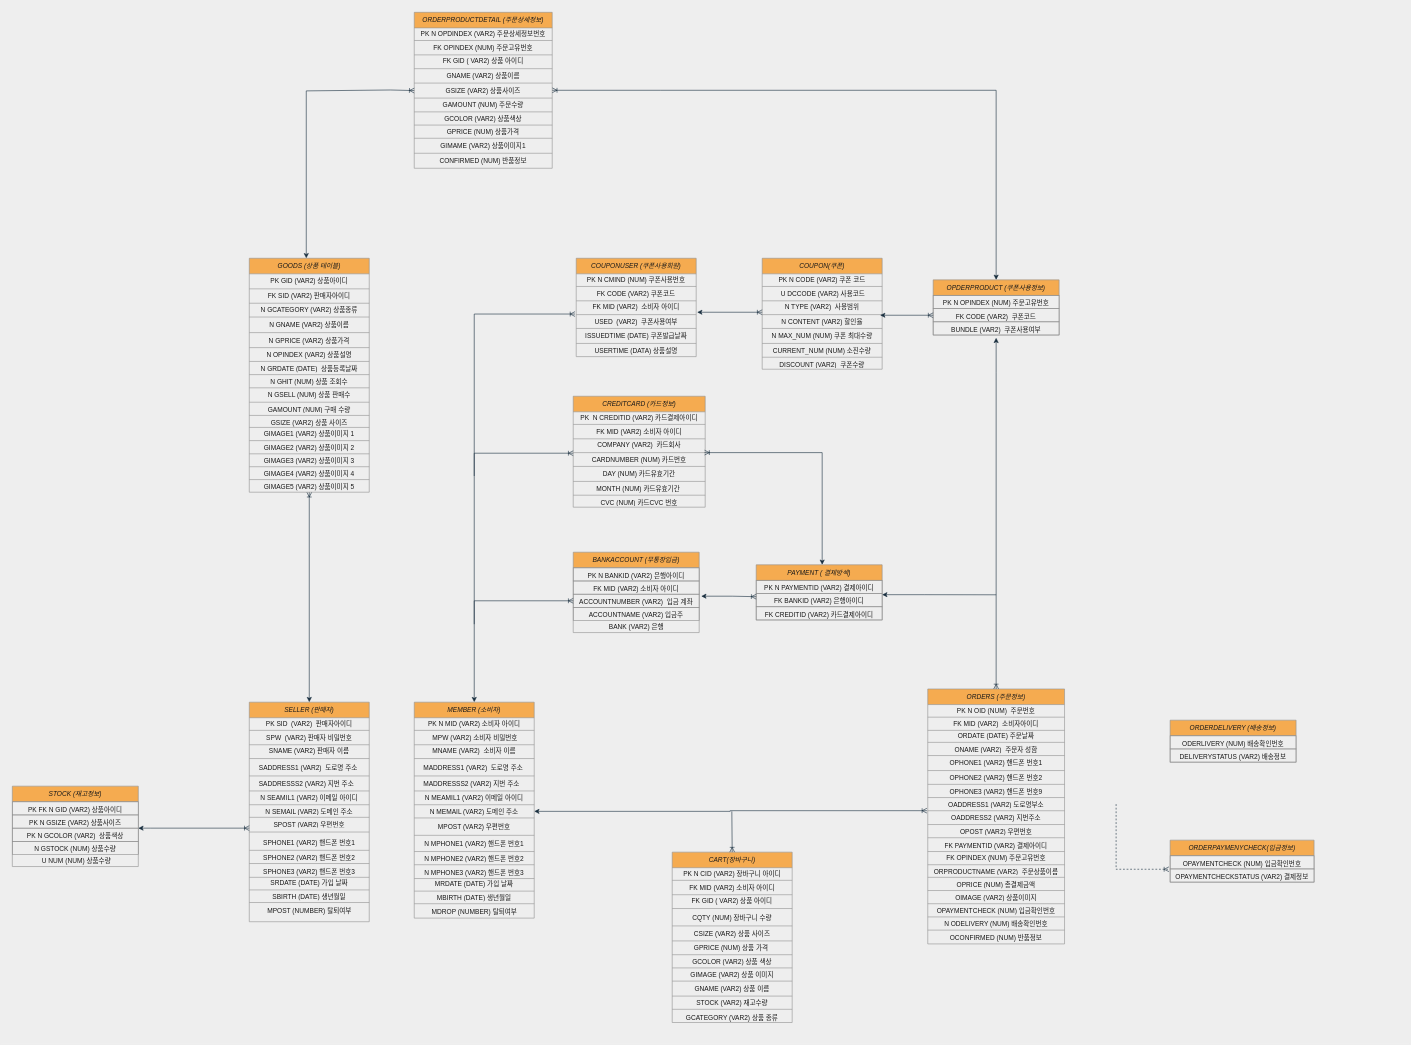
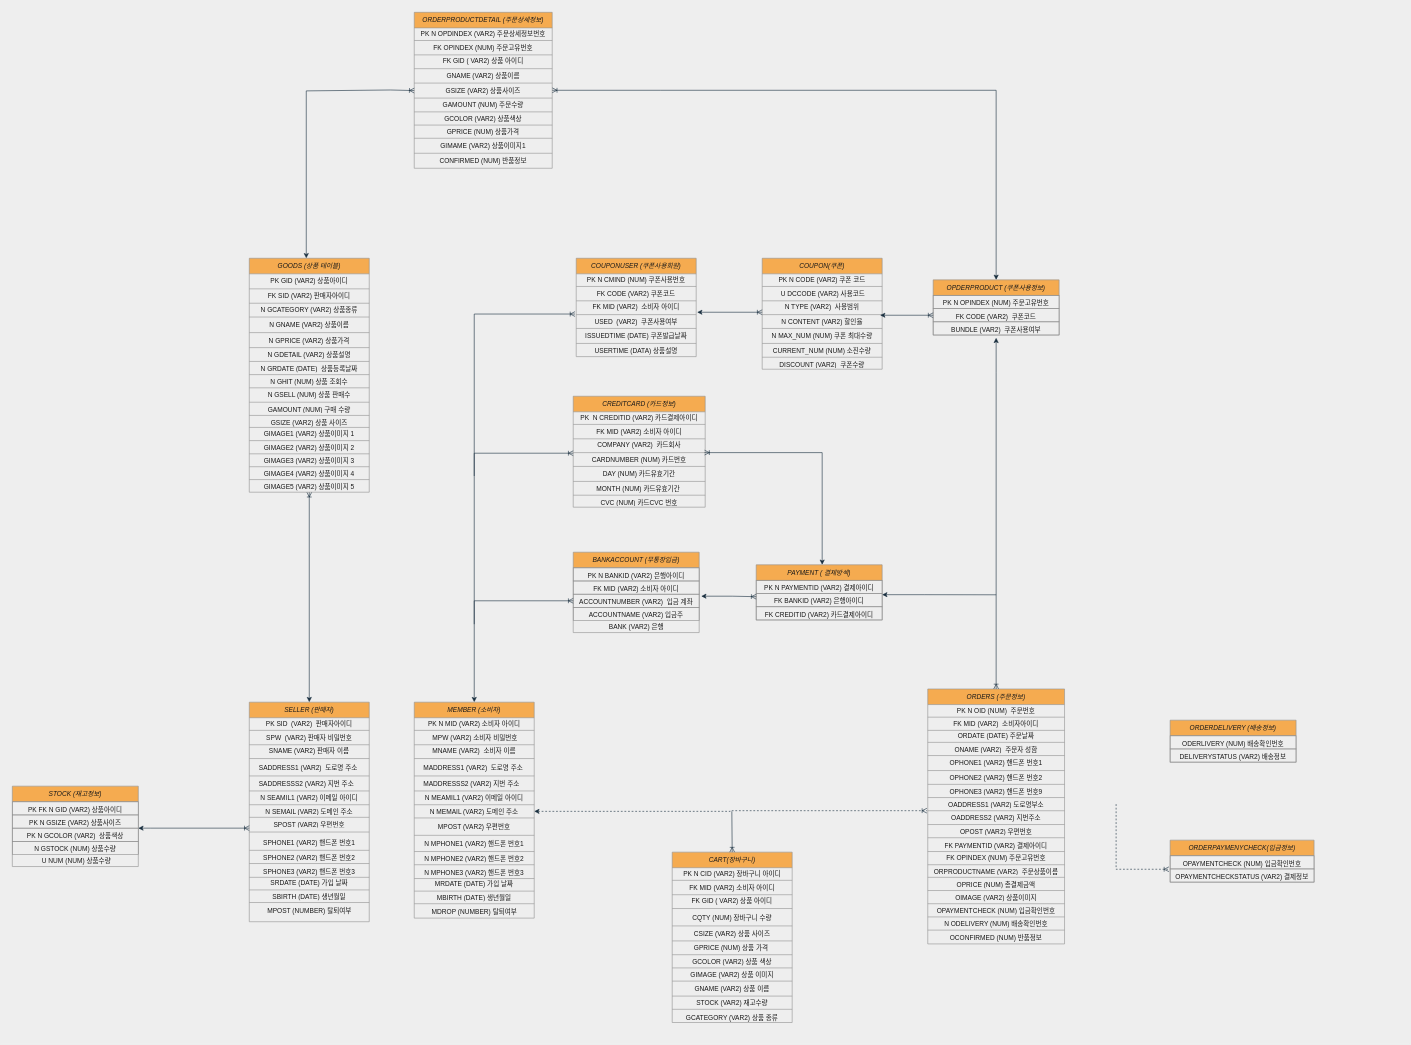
(309, 355) -> (309, 355)
(729, 812) -> (729, 812)
